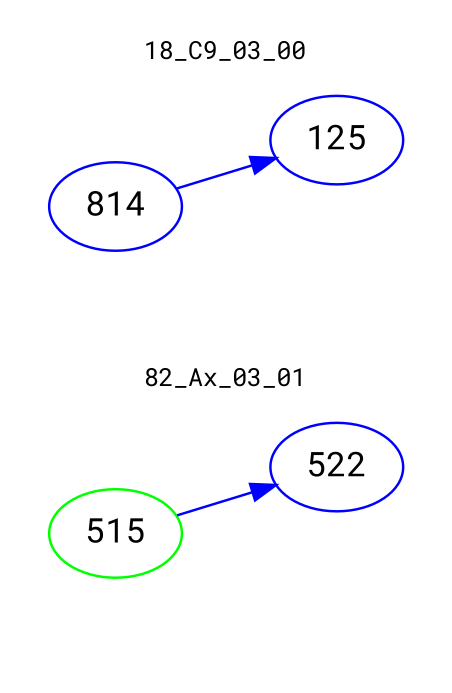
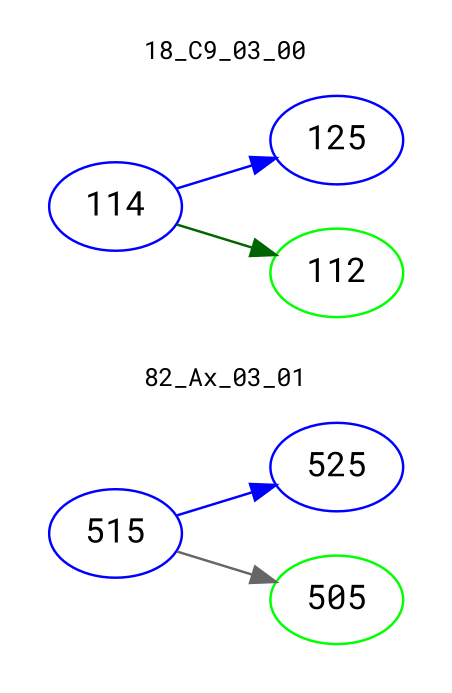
(116, 206) -> (116, 206)
none -> (337, 273)
(337, 467) -> (337, 467)
(116, 533) -> (116, 533)
none -> (337, 600)
